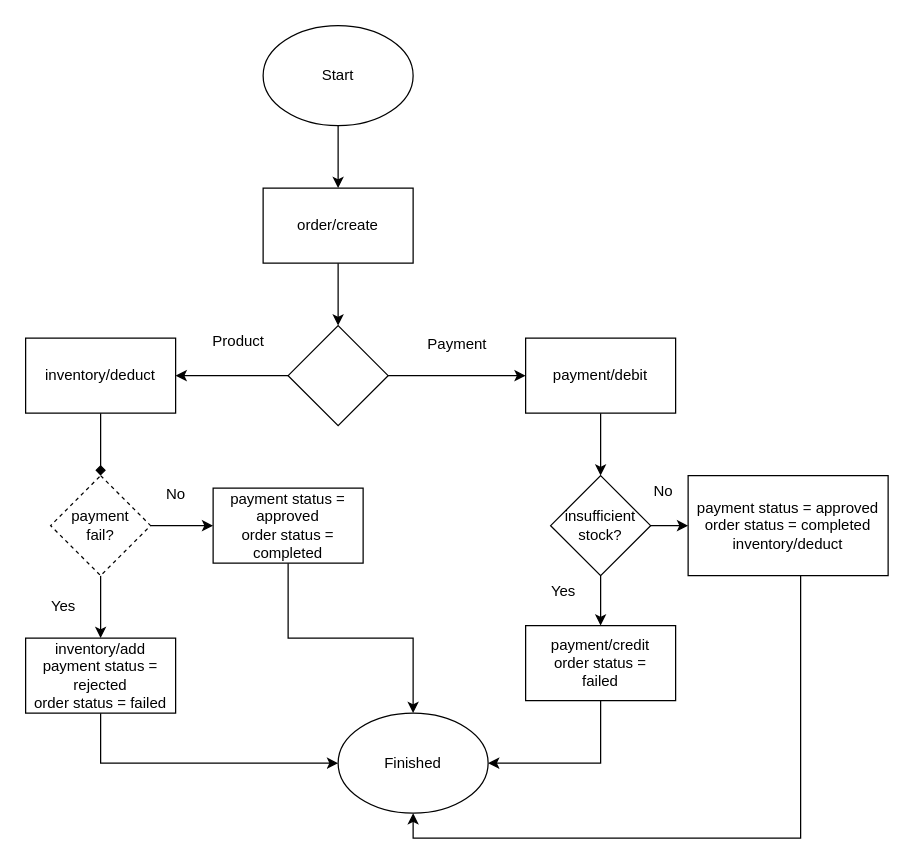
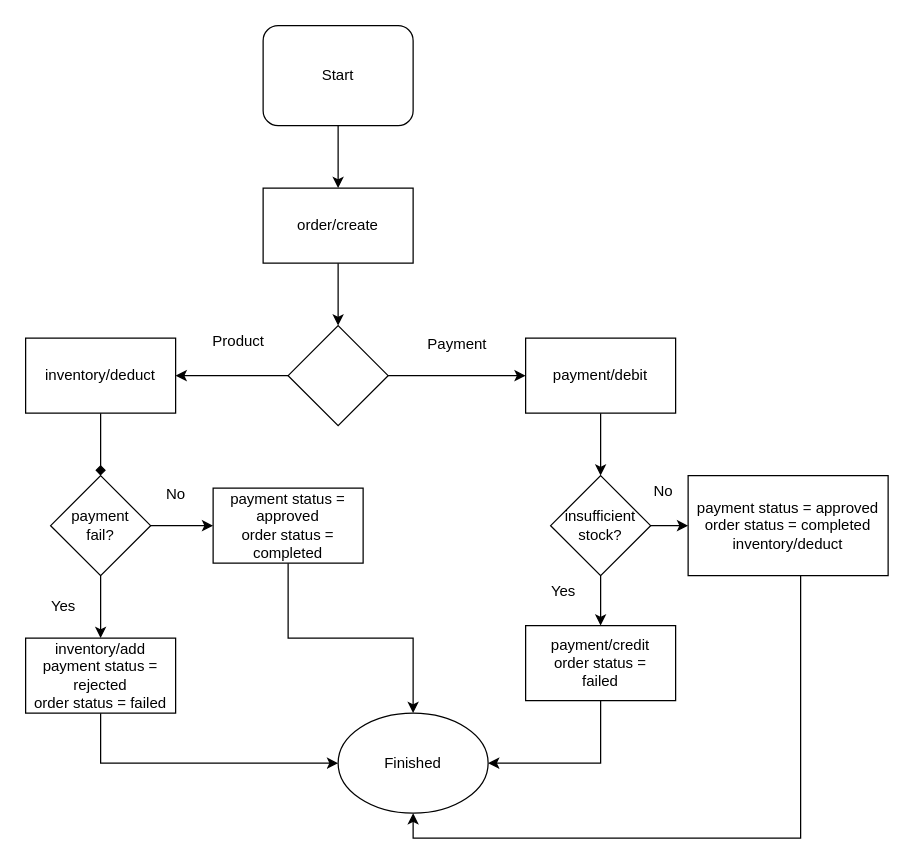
(338, 76) -> (338, 76)
(101, 526) -> (101, 526)
